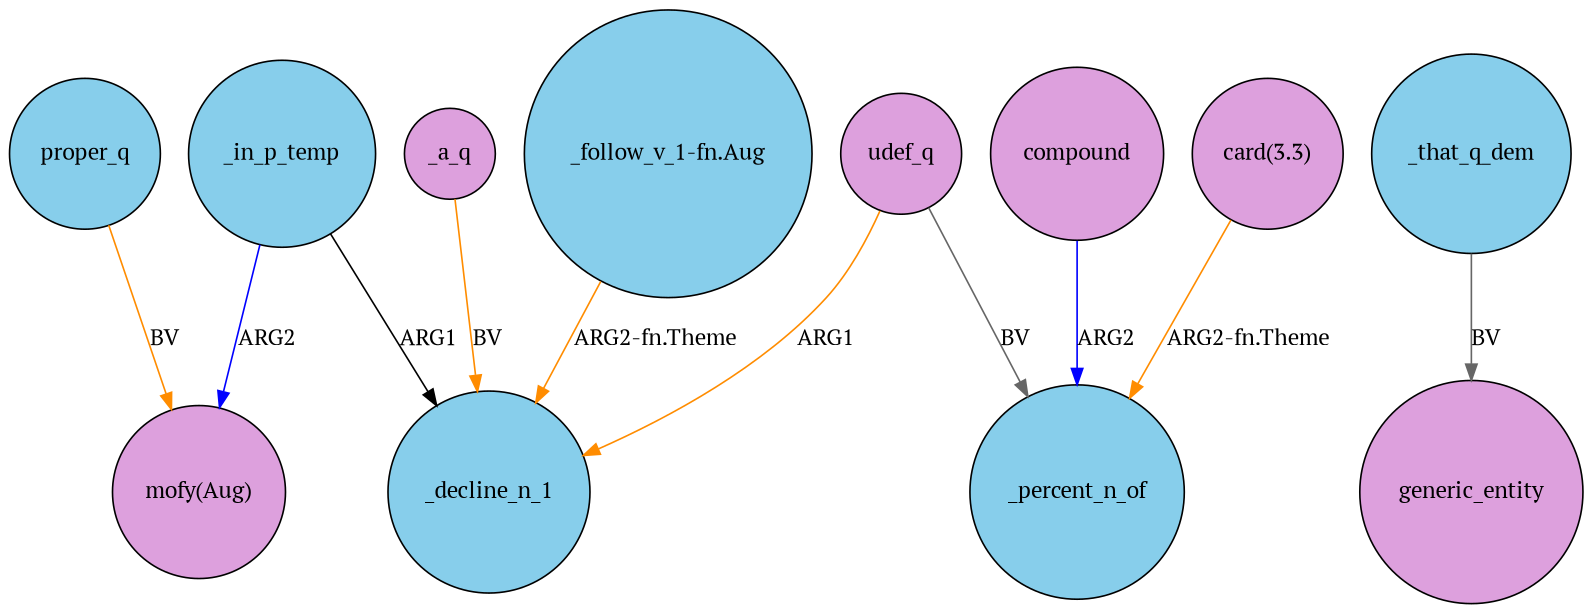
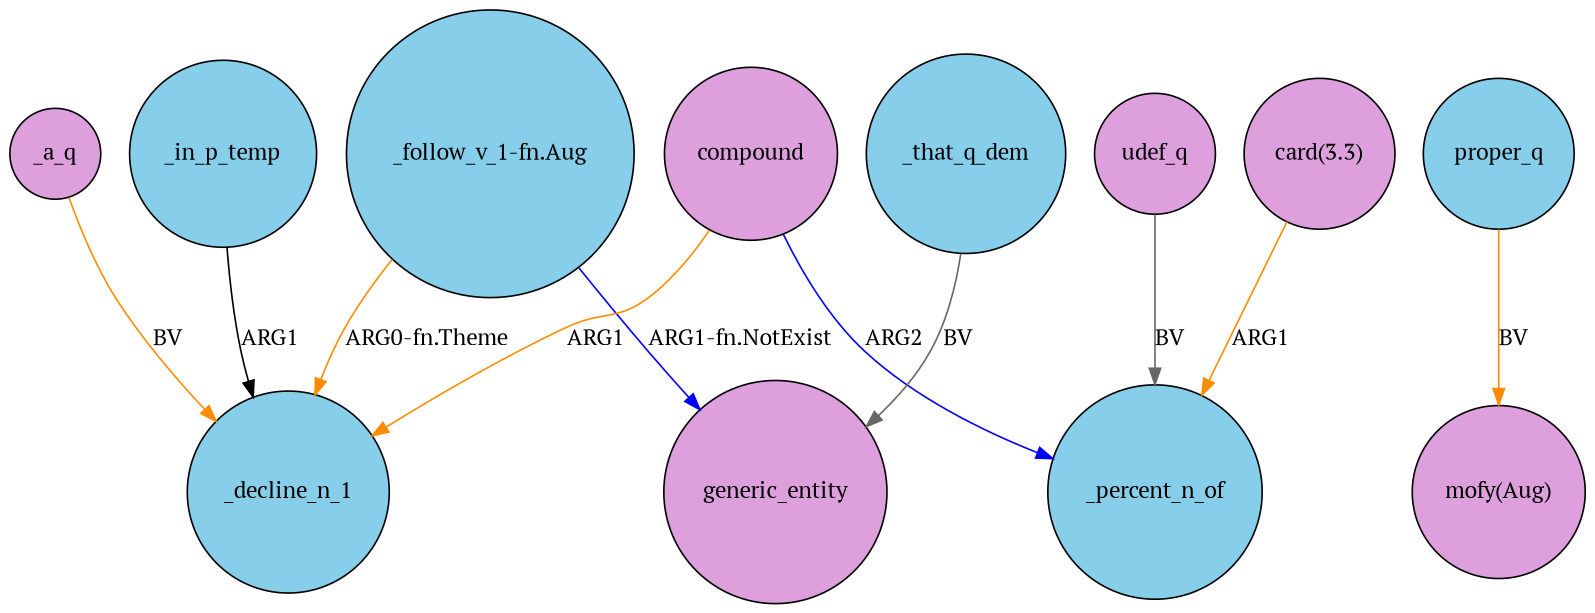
(242, 318) -> none
none -> (633, 334)
(655, 339) -> (427, 339)
(1248, 339) -> (1261, 339)
(762, 355) -> (554, 333)
